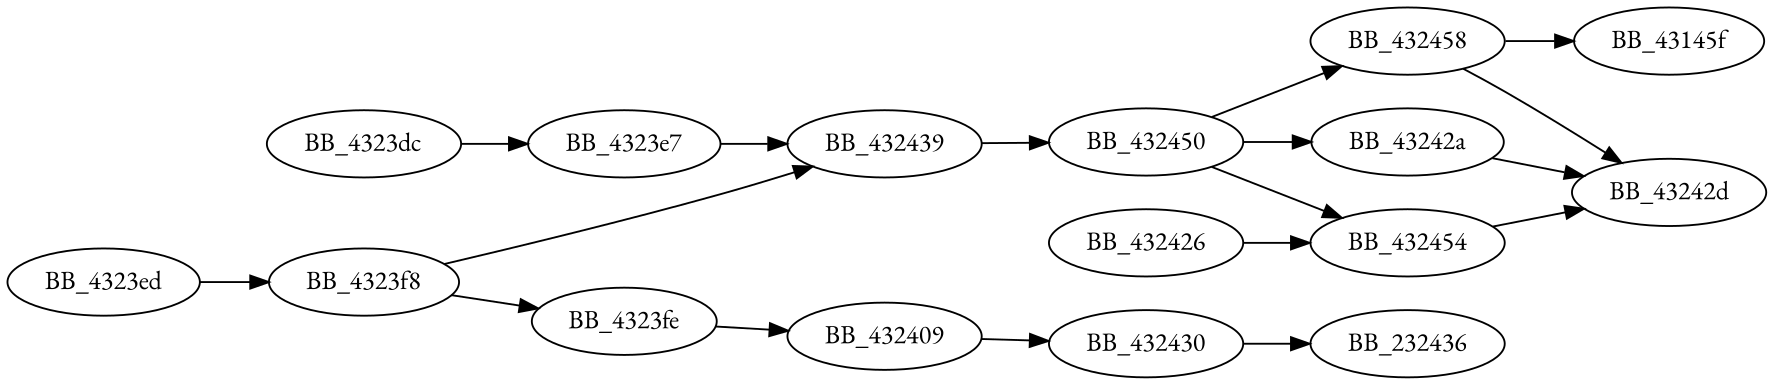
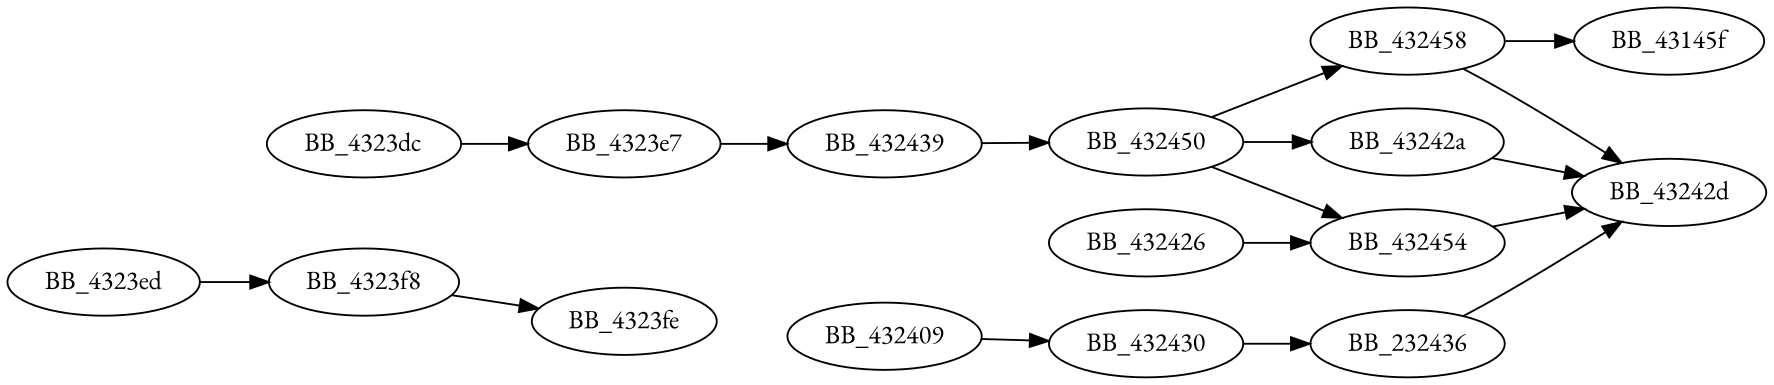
(620, 221) -> none
none -> (1535, 275)
(742, 328) -> none
